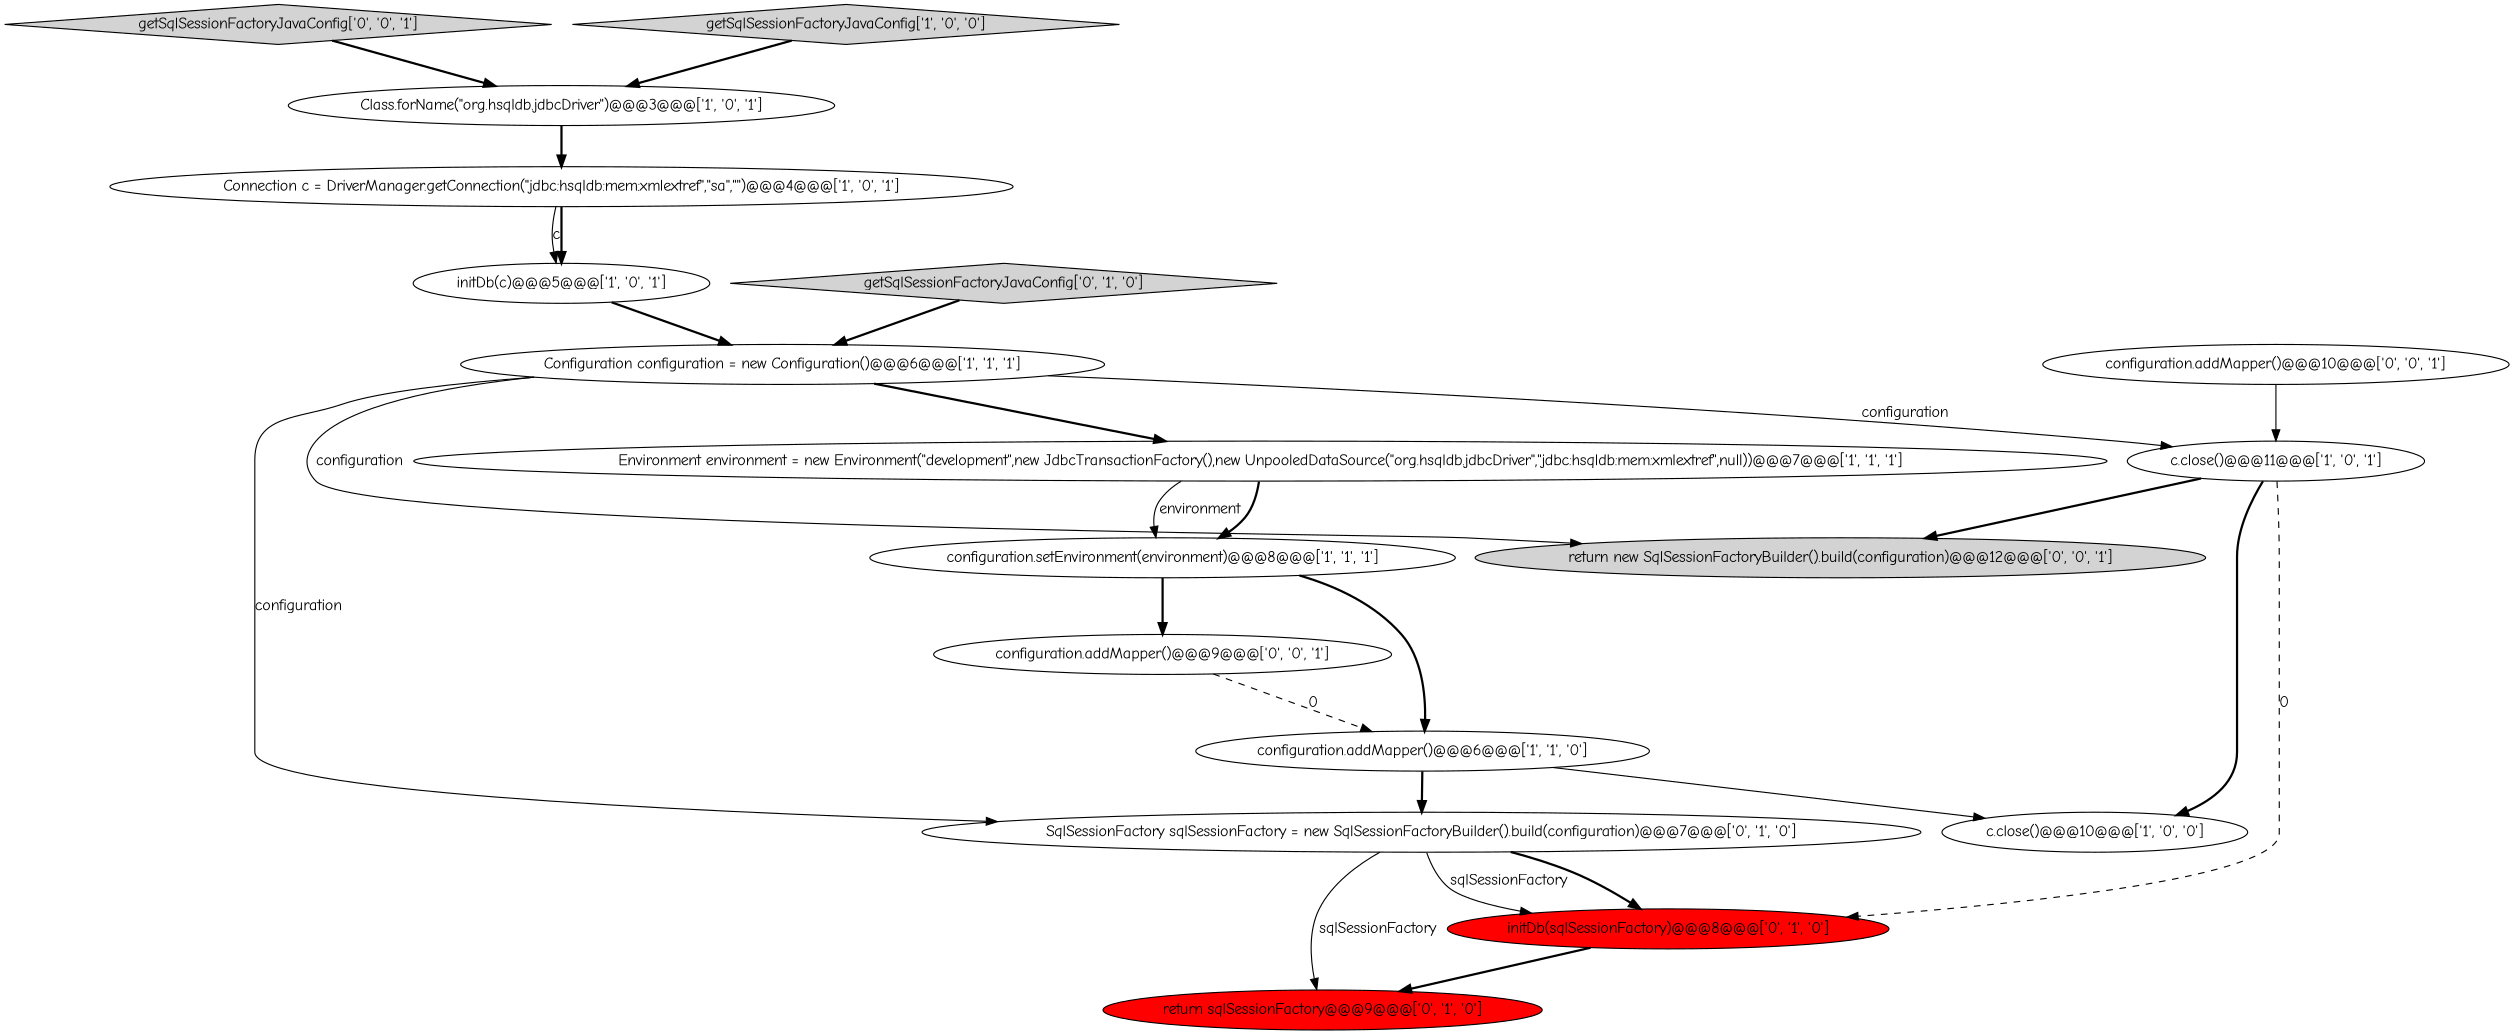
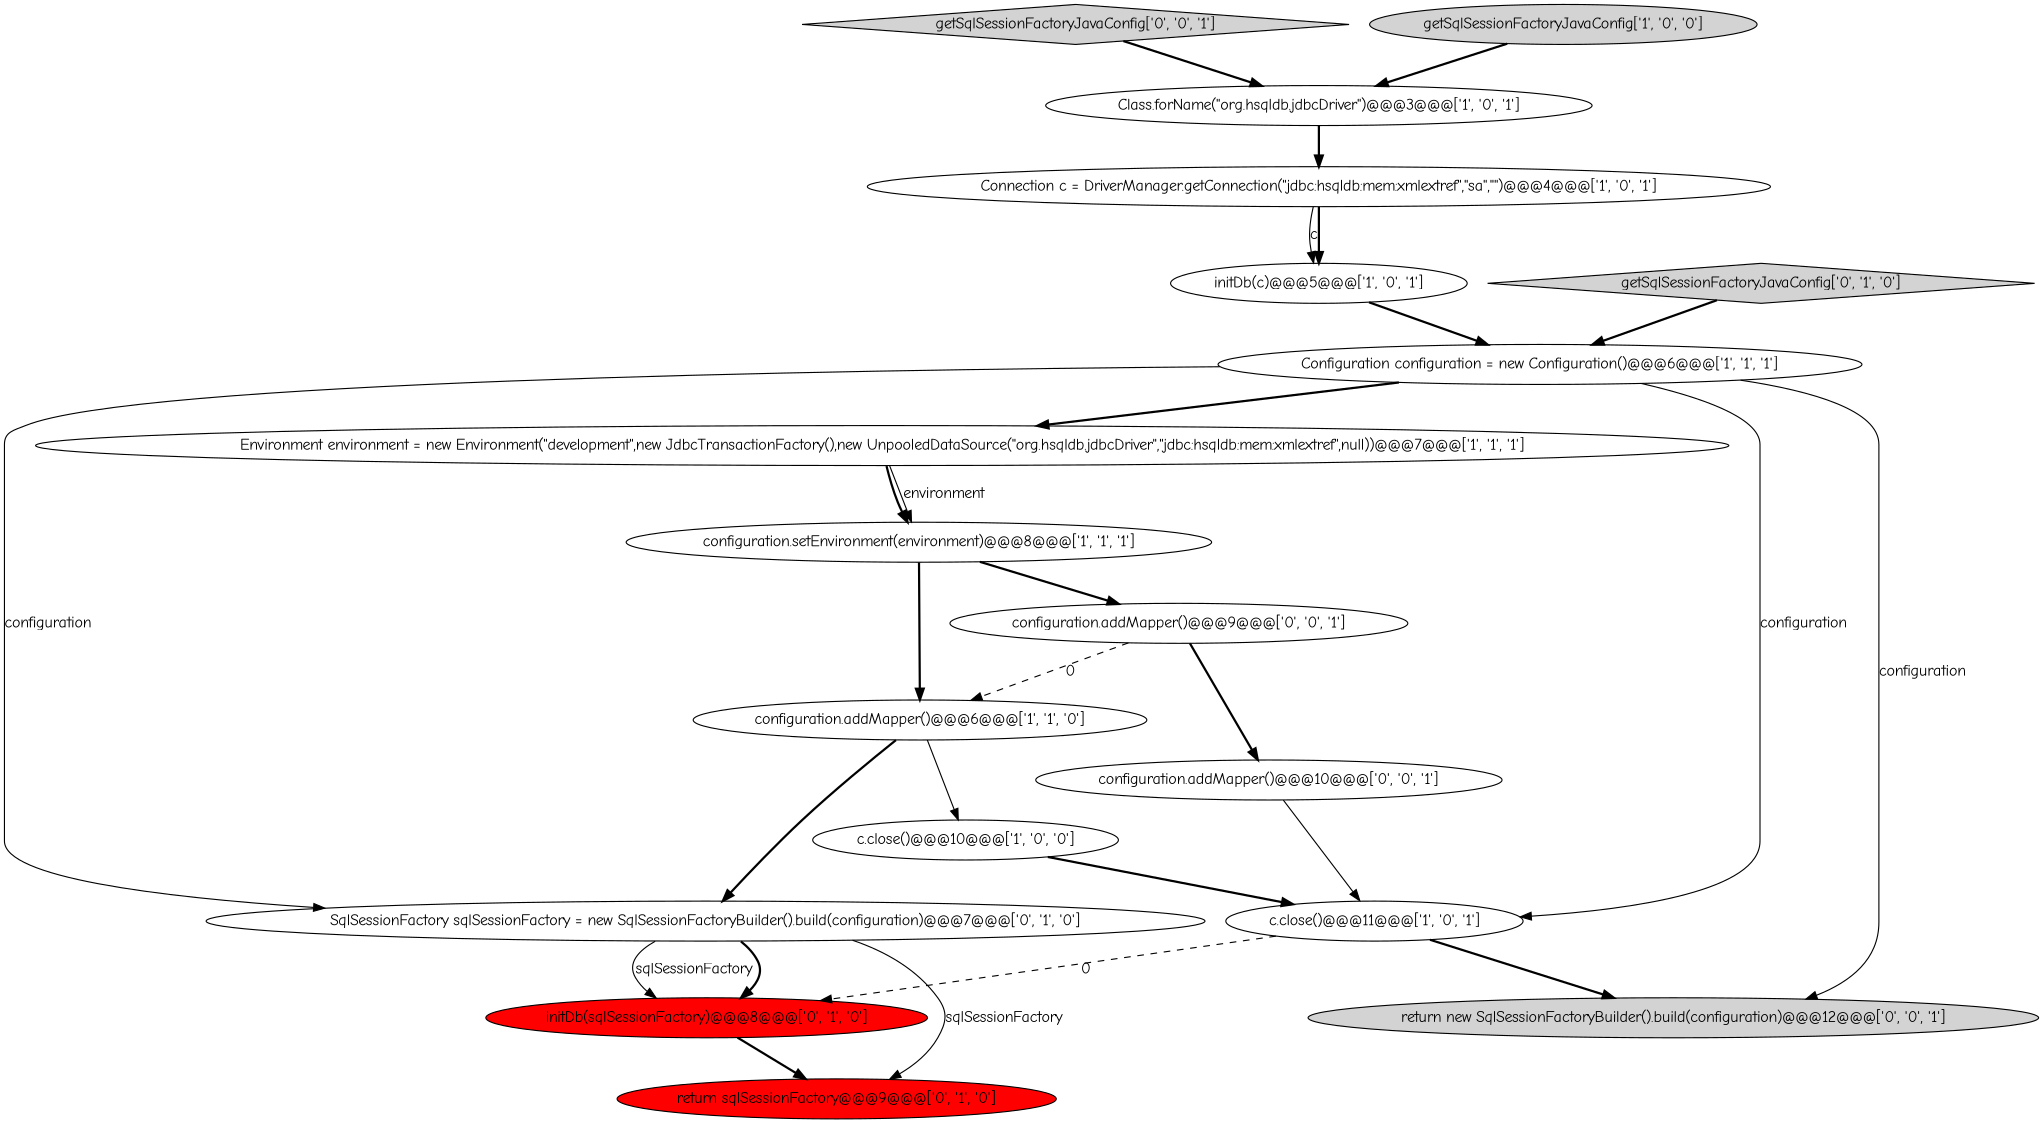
(846, 24) -> (1563, 24)
(2237, 655) -> (1165, 880)
none -> (1221, 697)
